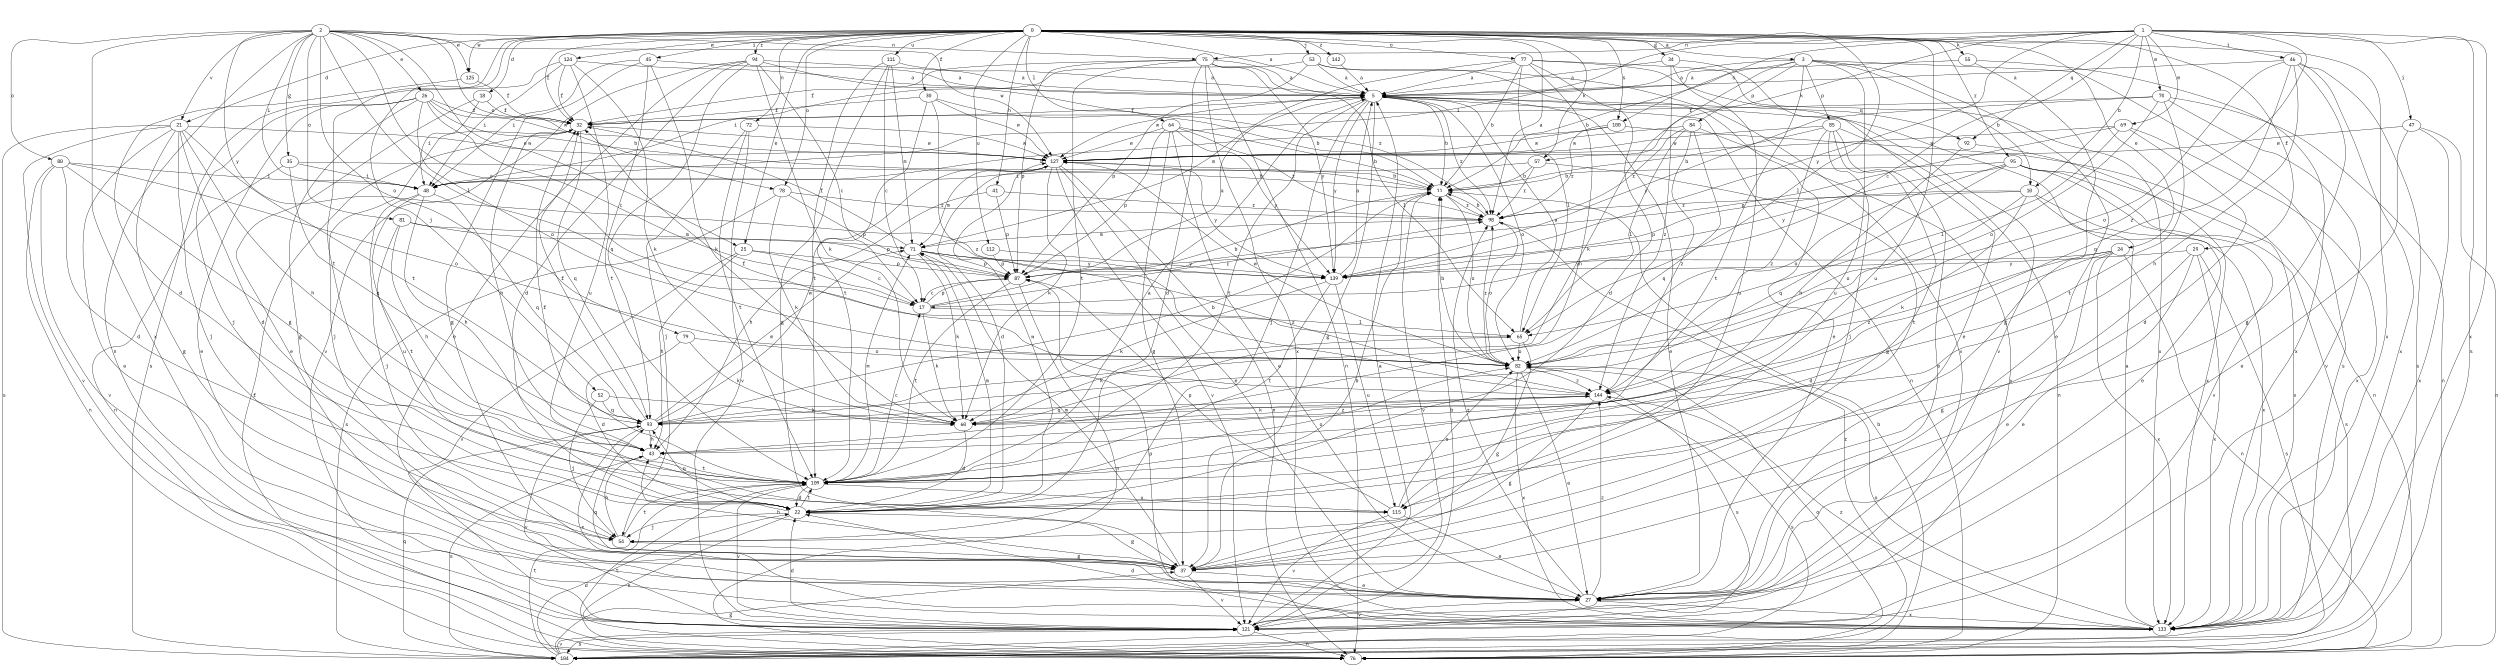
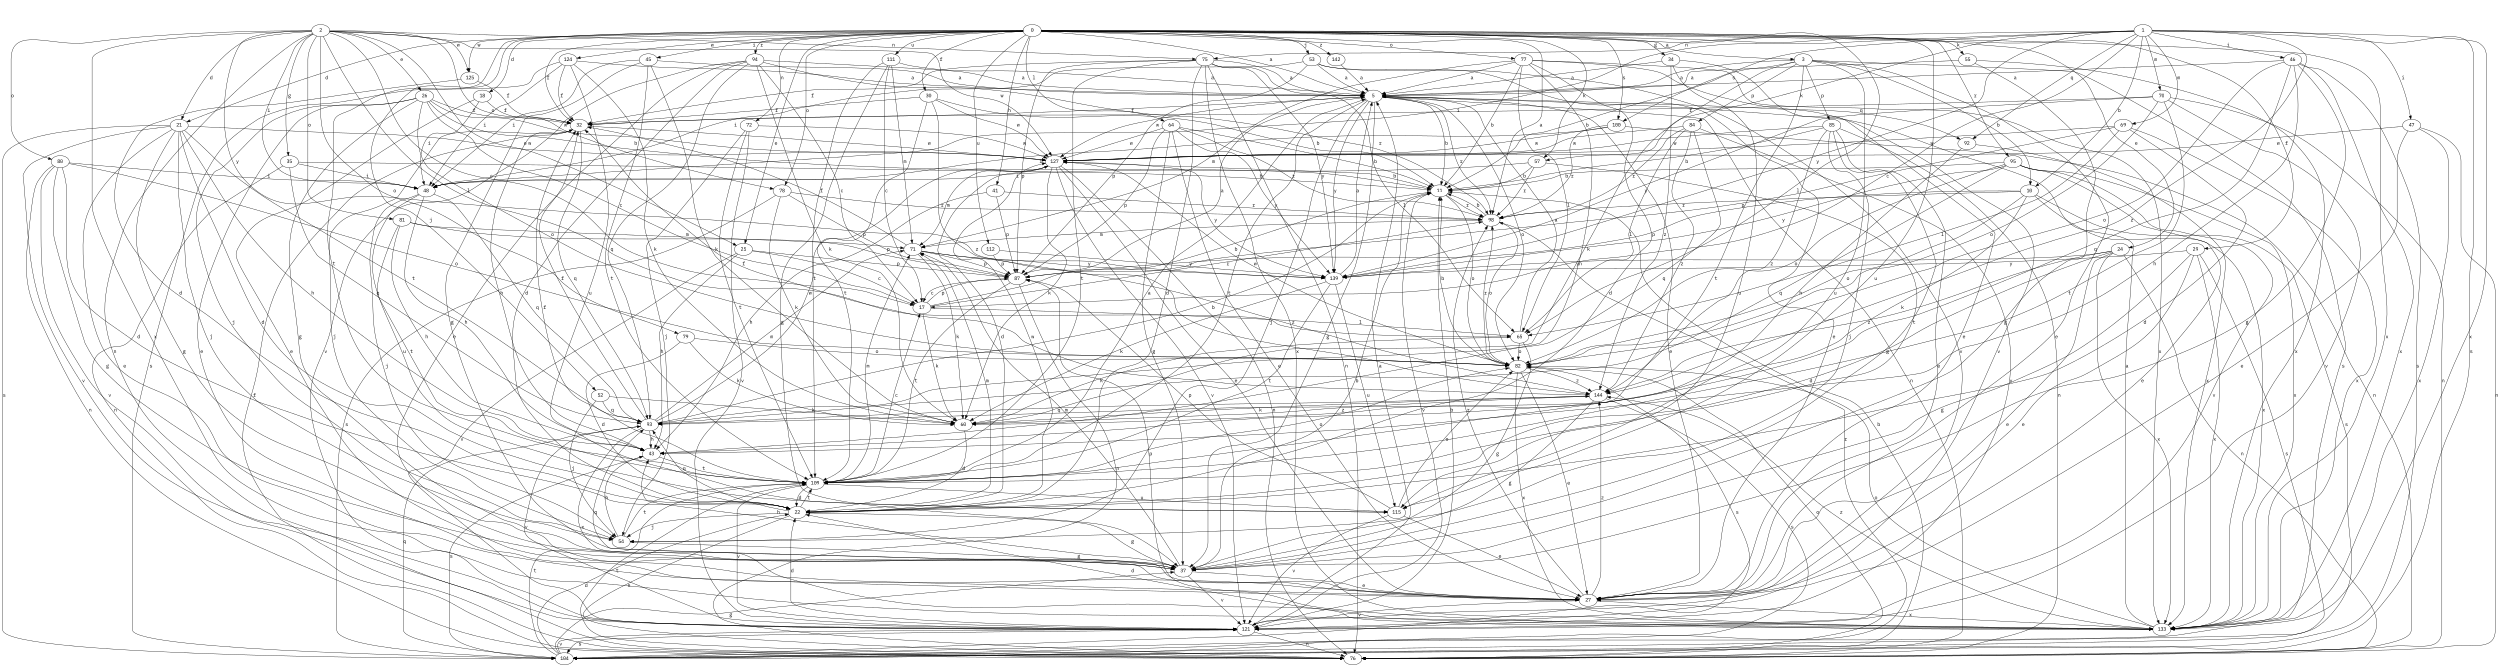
(211, 78) -> (211, 78)
(381, 399) -> (510, 543)
